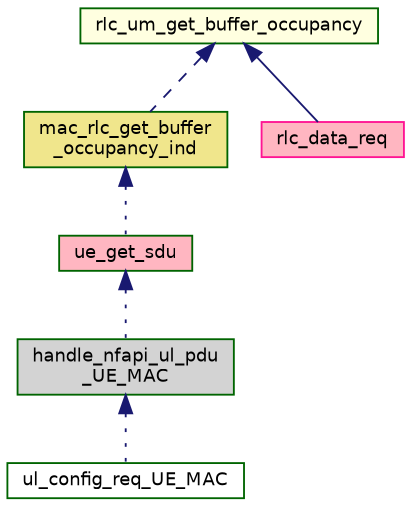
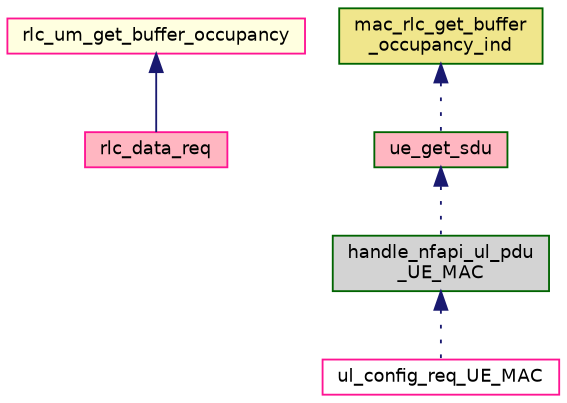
(229, 26) -> (156, 36)
(176, 84) -> none
(126, 481) -> (441, 377)
